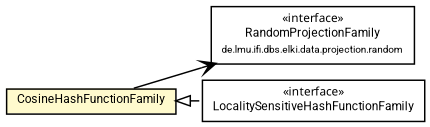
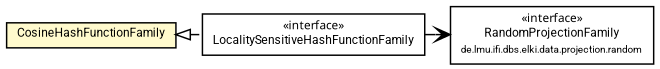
(168, 78) -> (430, 35)
